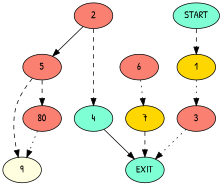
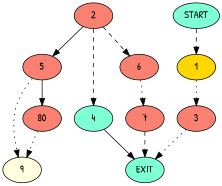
none -> (114, 39)
(42, 89) -> (42, 89)
(15, 112) -> (15, 112)
(145, 119) -> (145, 119)
